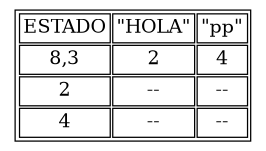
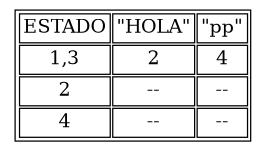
(65, 59) -> (65, 59)
